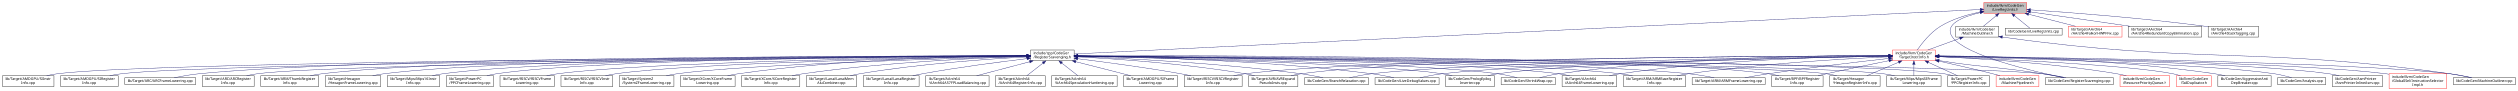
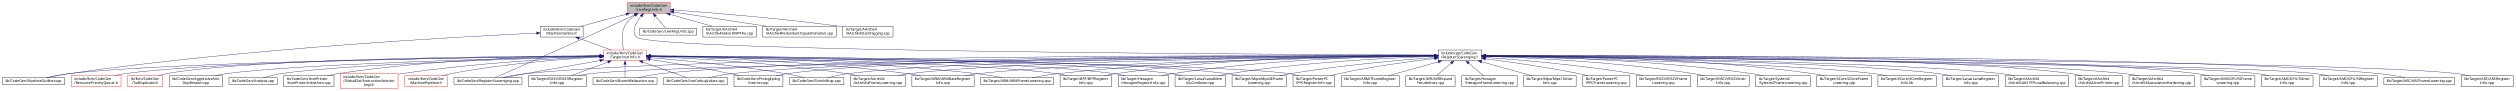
(2095, 32) -> (730, 32)
(1590, 59) -> (916, 60)
(771, 81) -> (1907, 81)
(1020, 81) -> (2099, 81)
